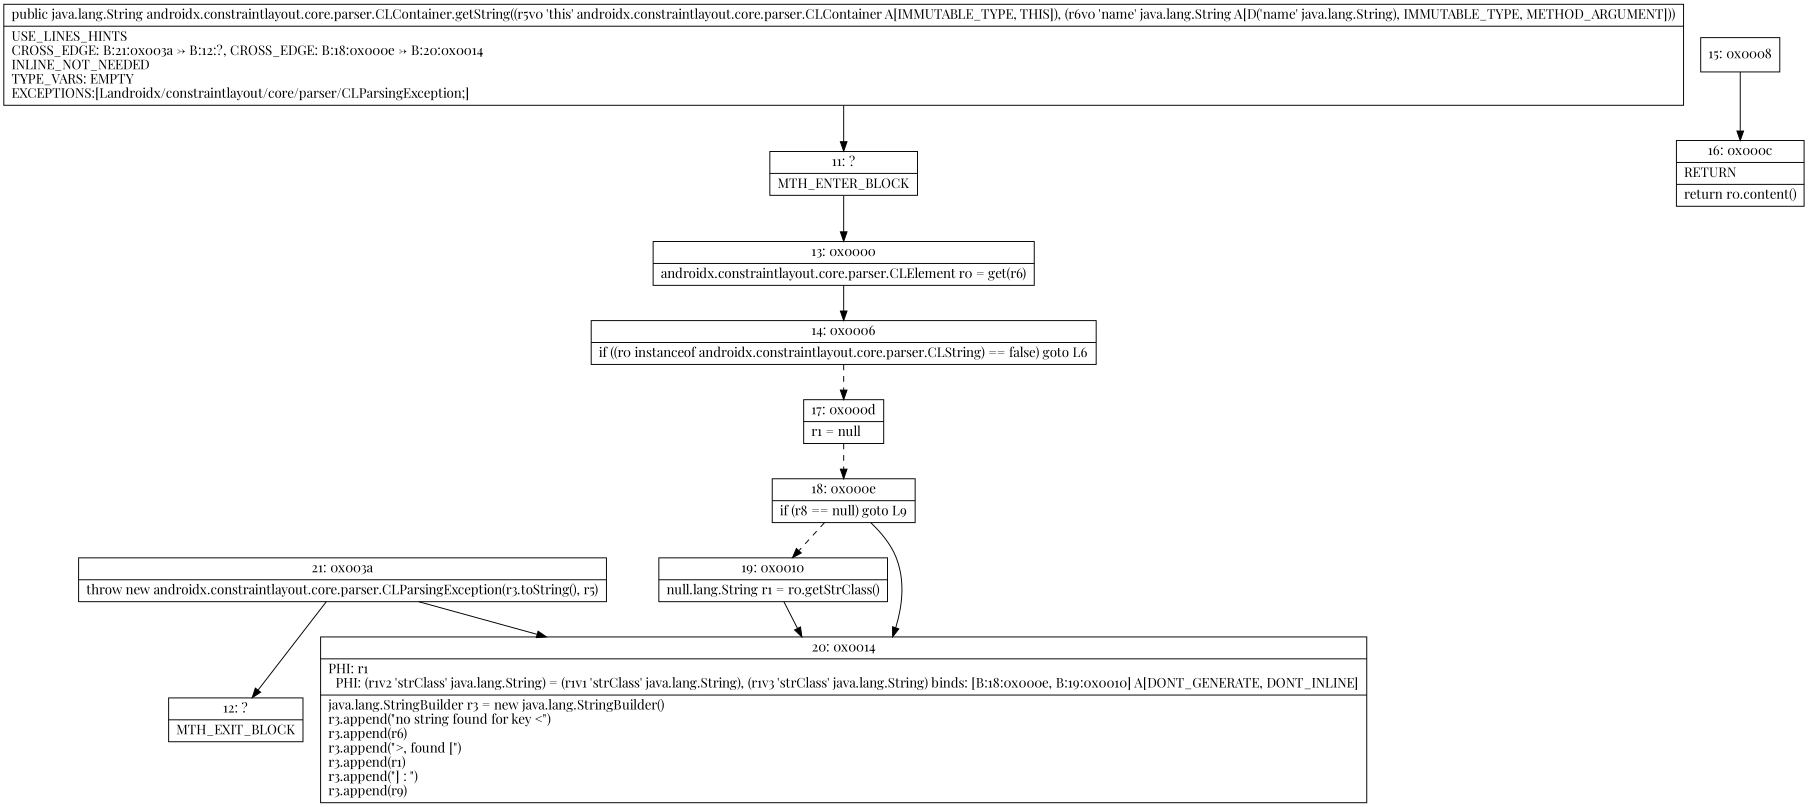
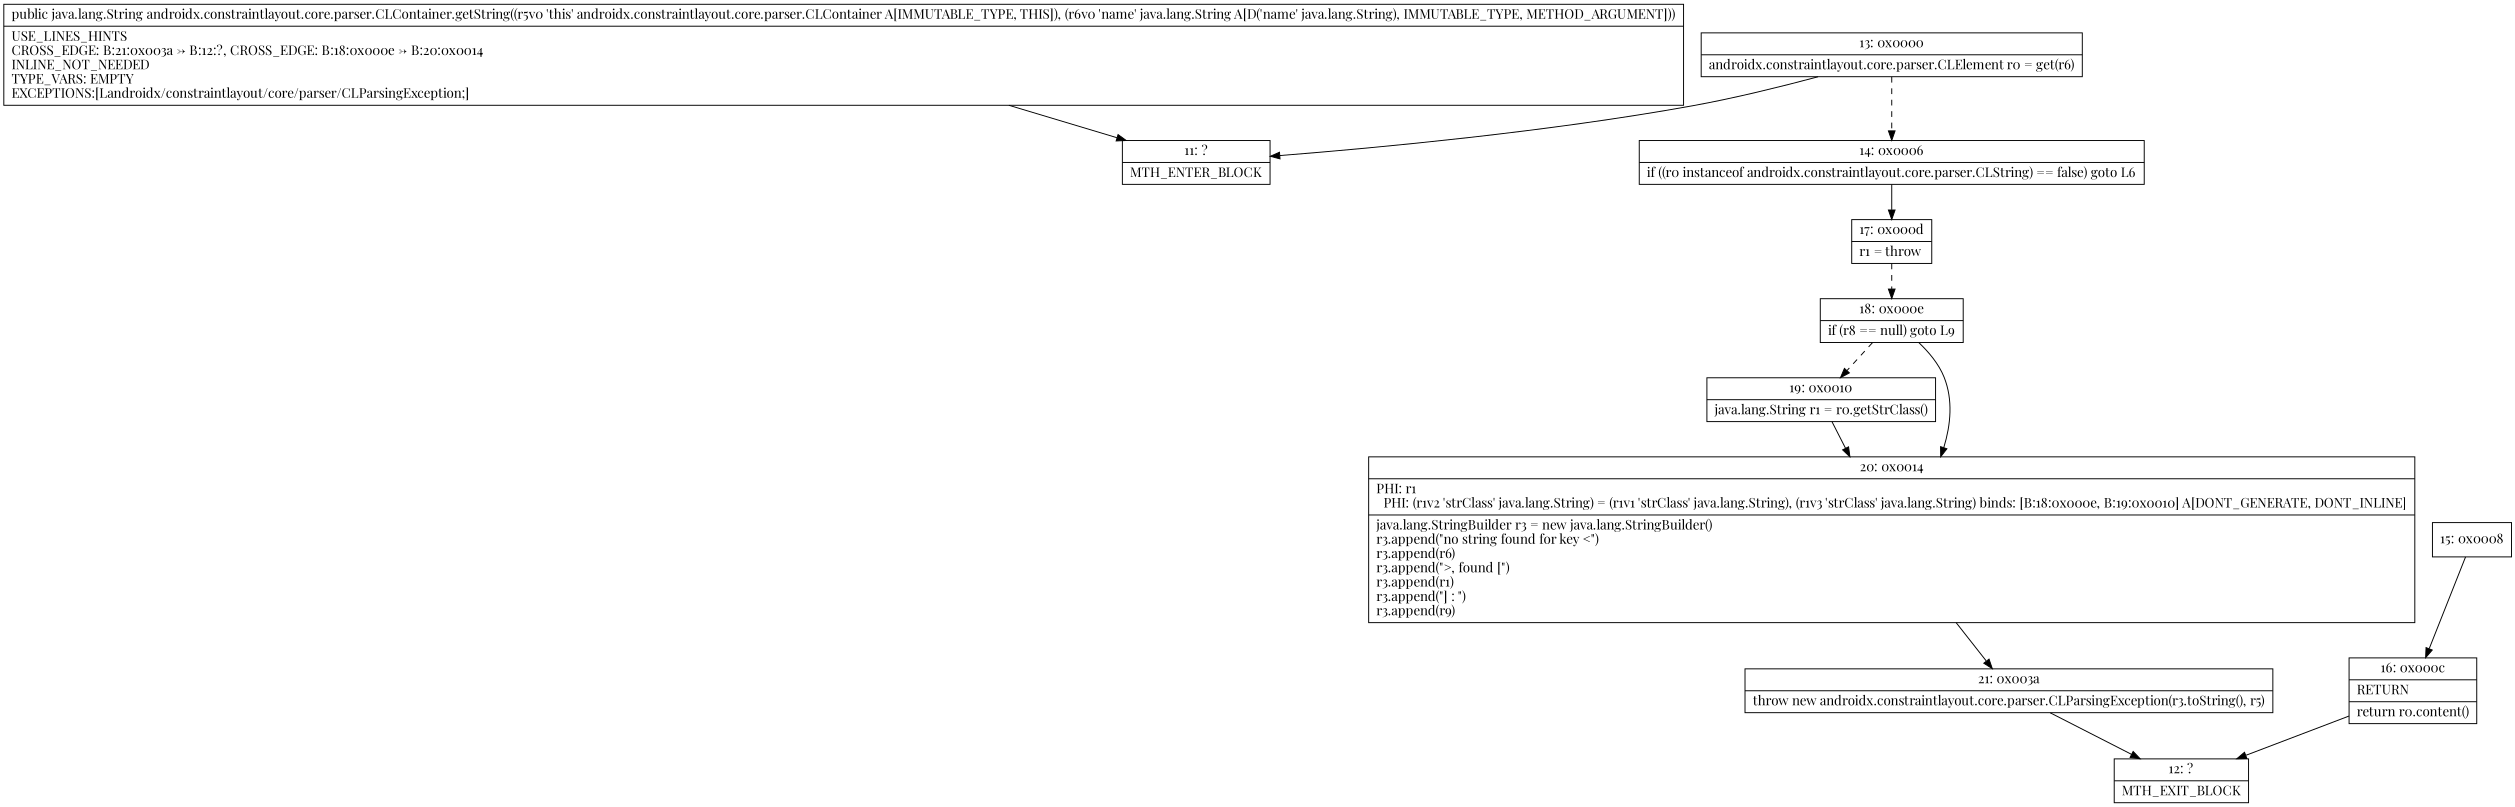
(844, 214) -> (1551, 127)
(844, 298) -> (1892, 104)
(844, 377) -> (1892, 197)
(836, 432) -> (1890, 252)
(773, 590) -> (1821, 410)
(478, 618) -> (1971, 642)
none -> (2298, 736)
